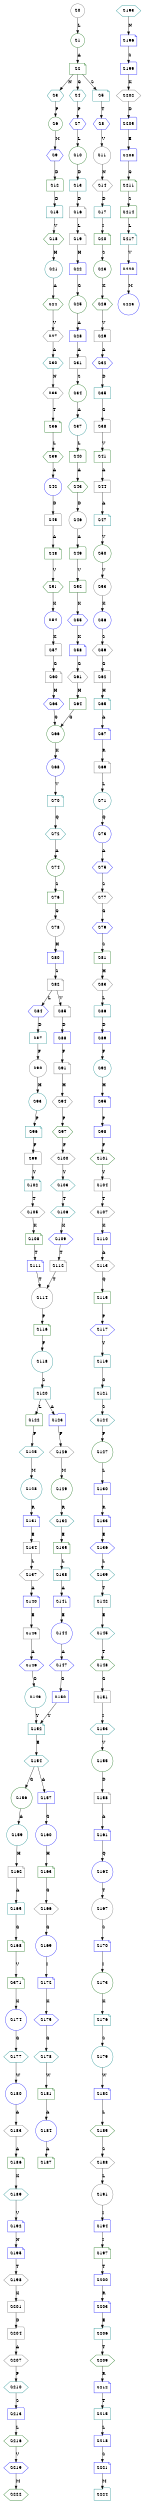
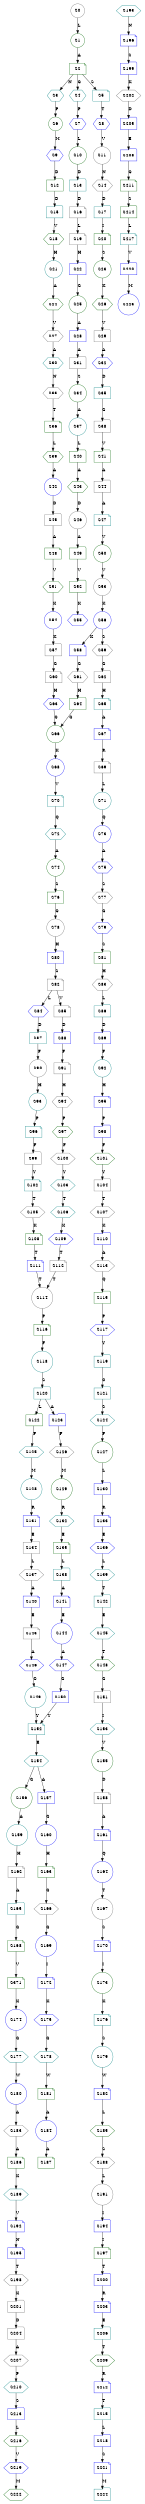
(78, 634) -> (90, 635)
